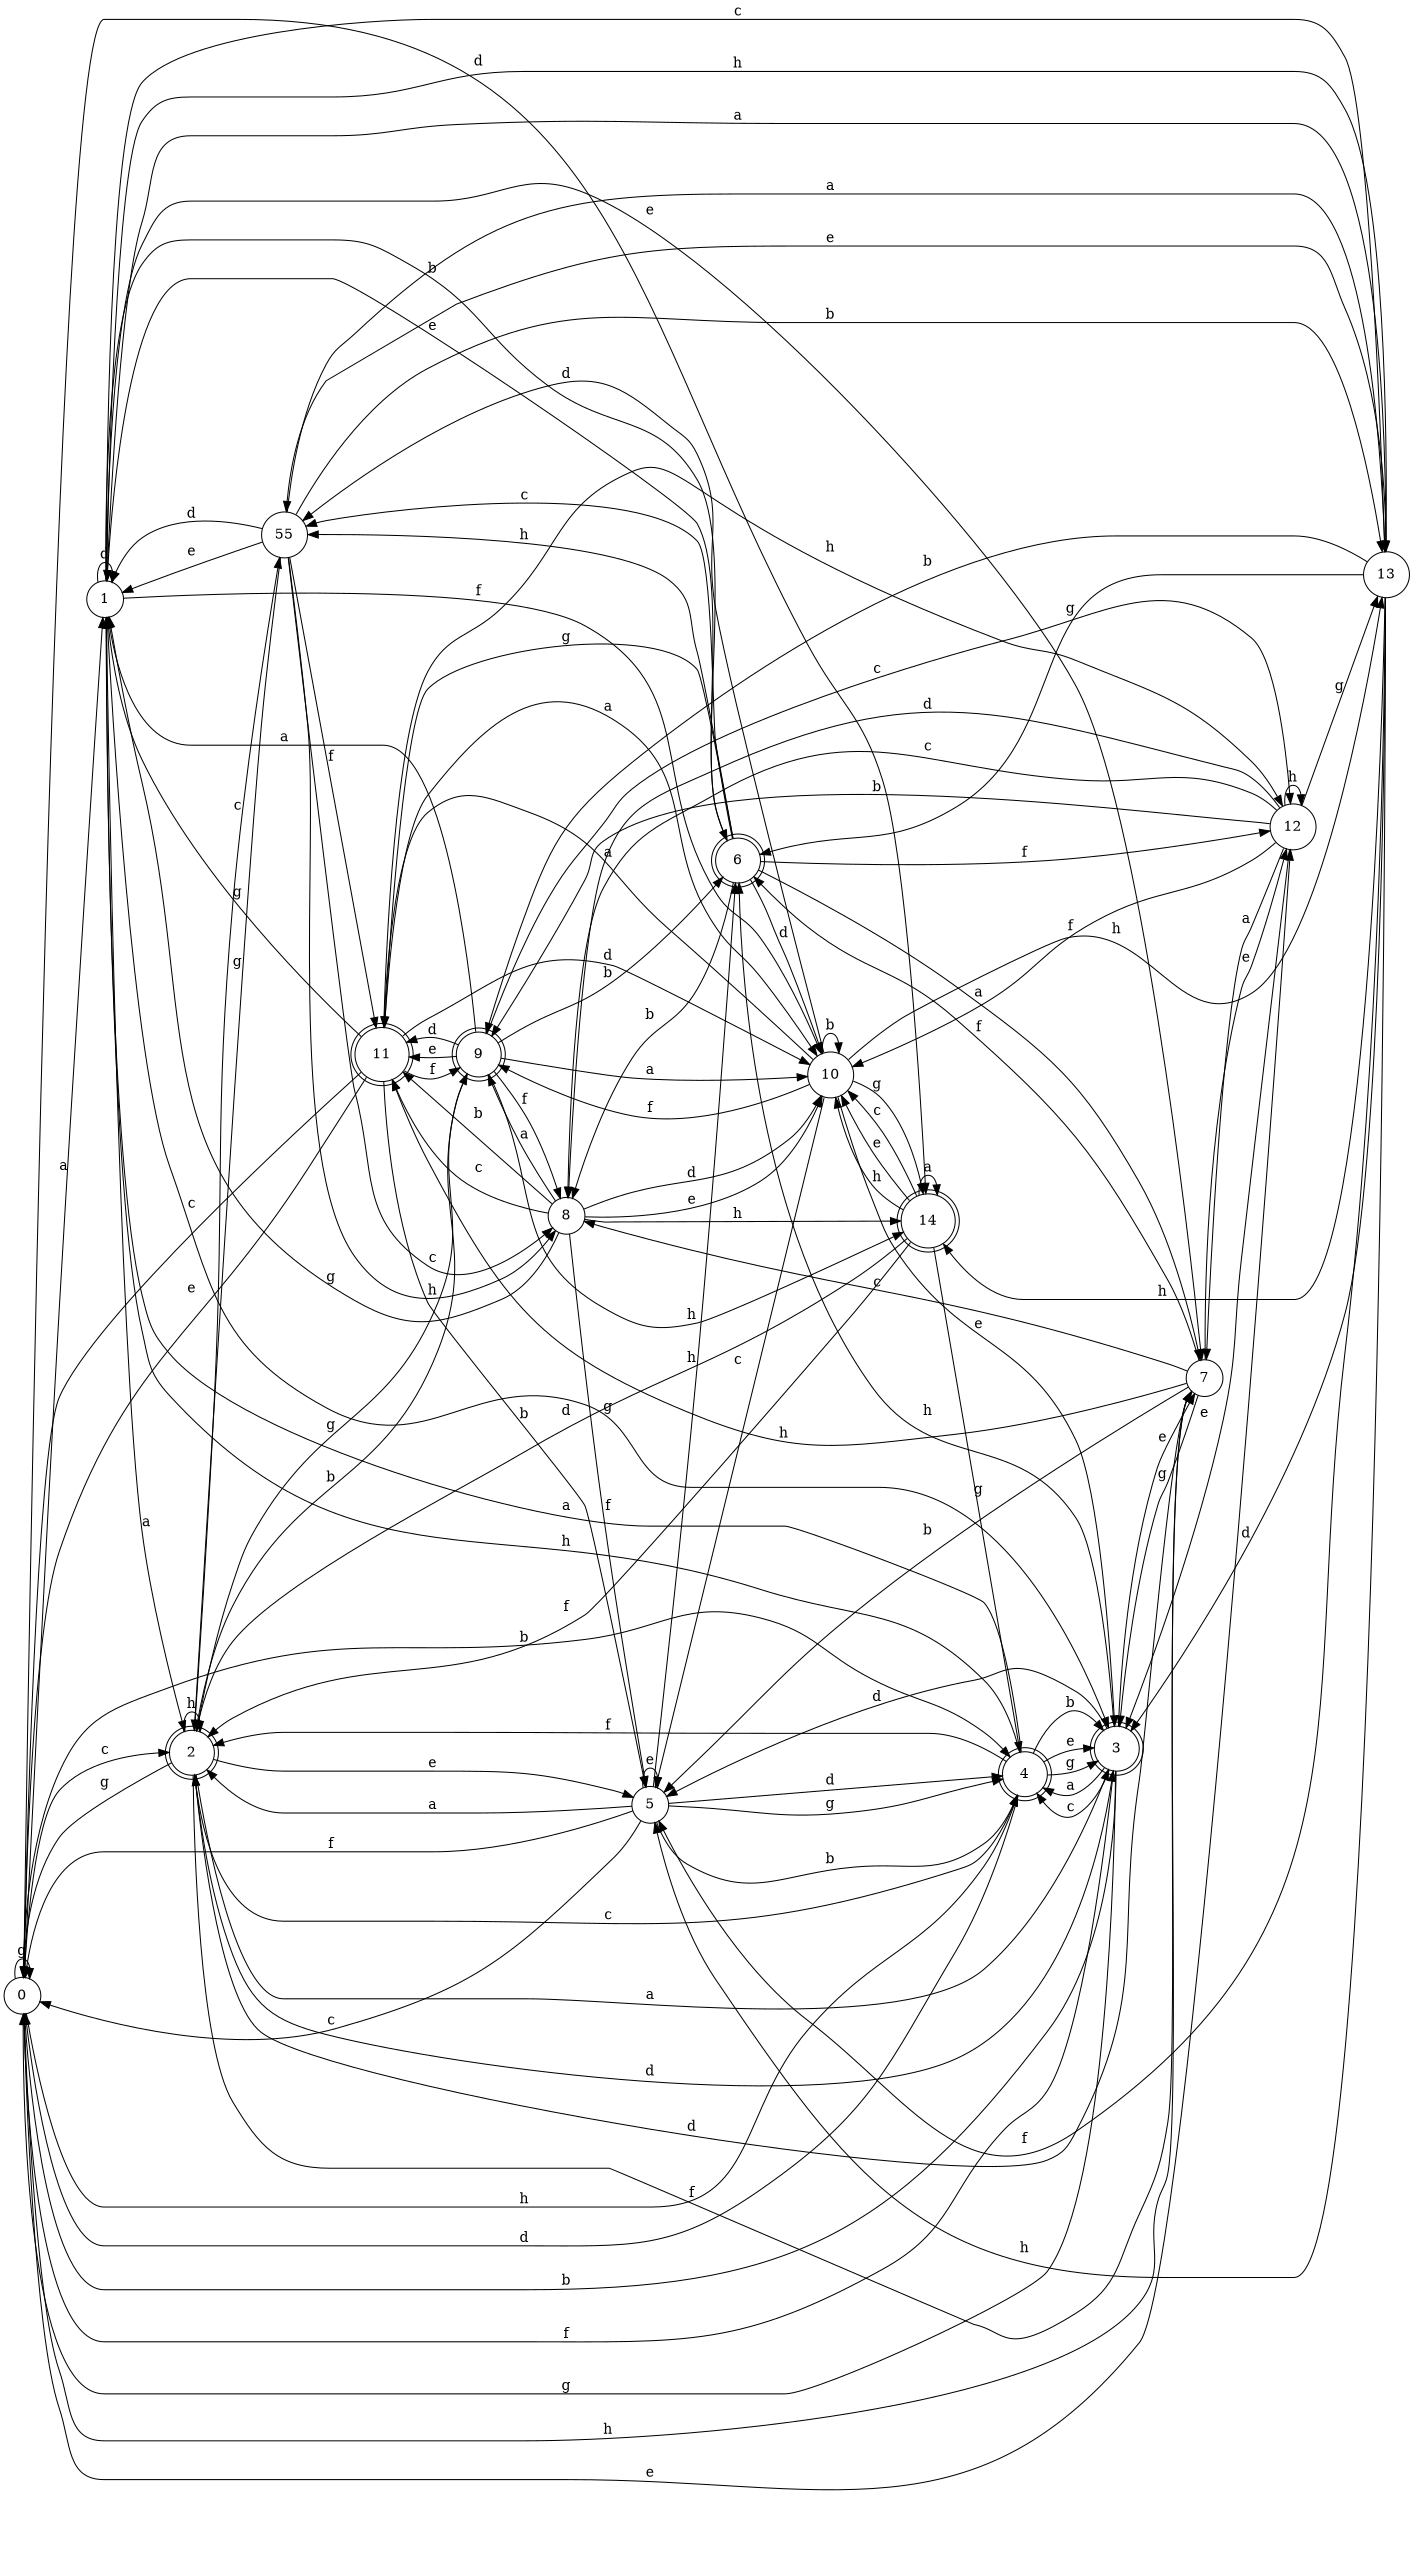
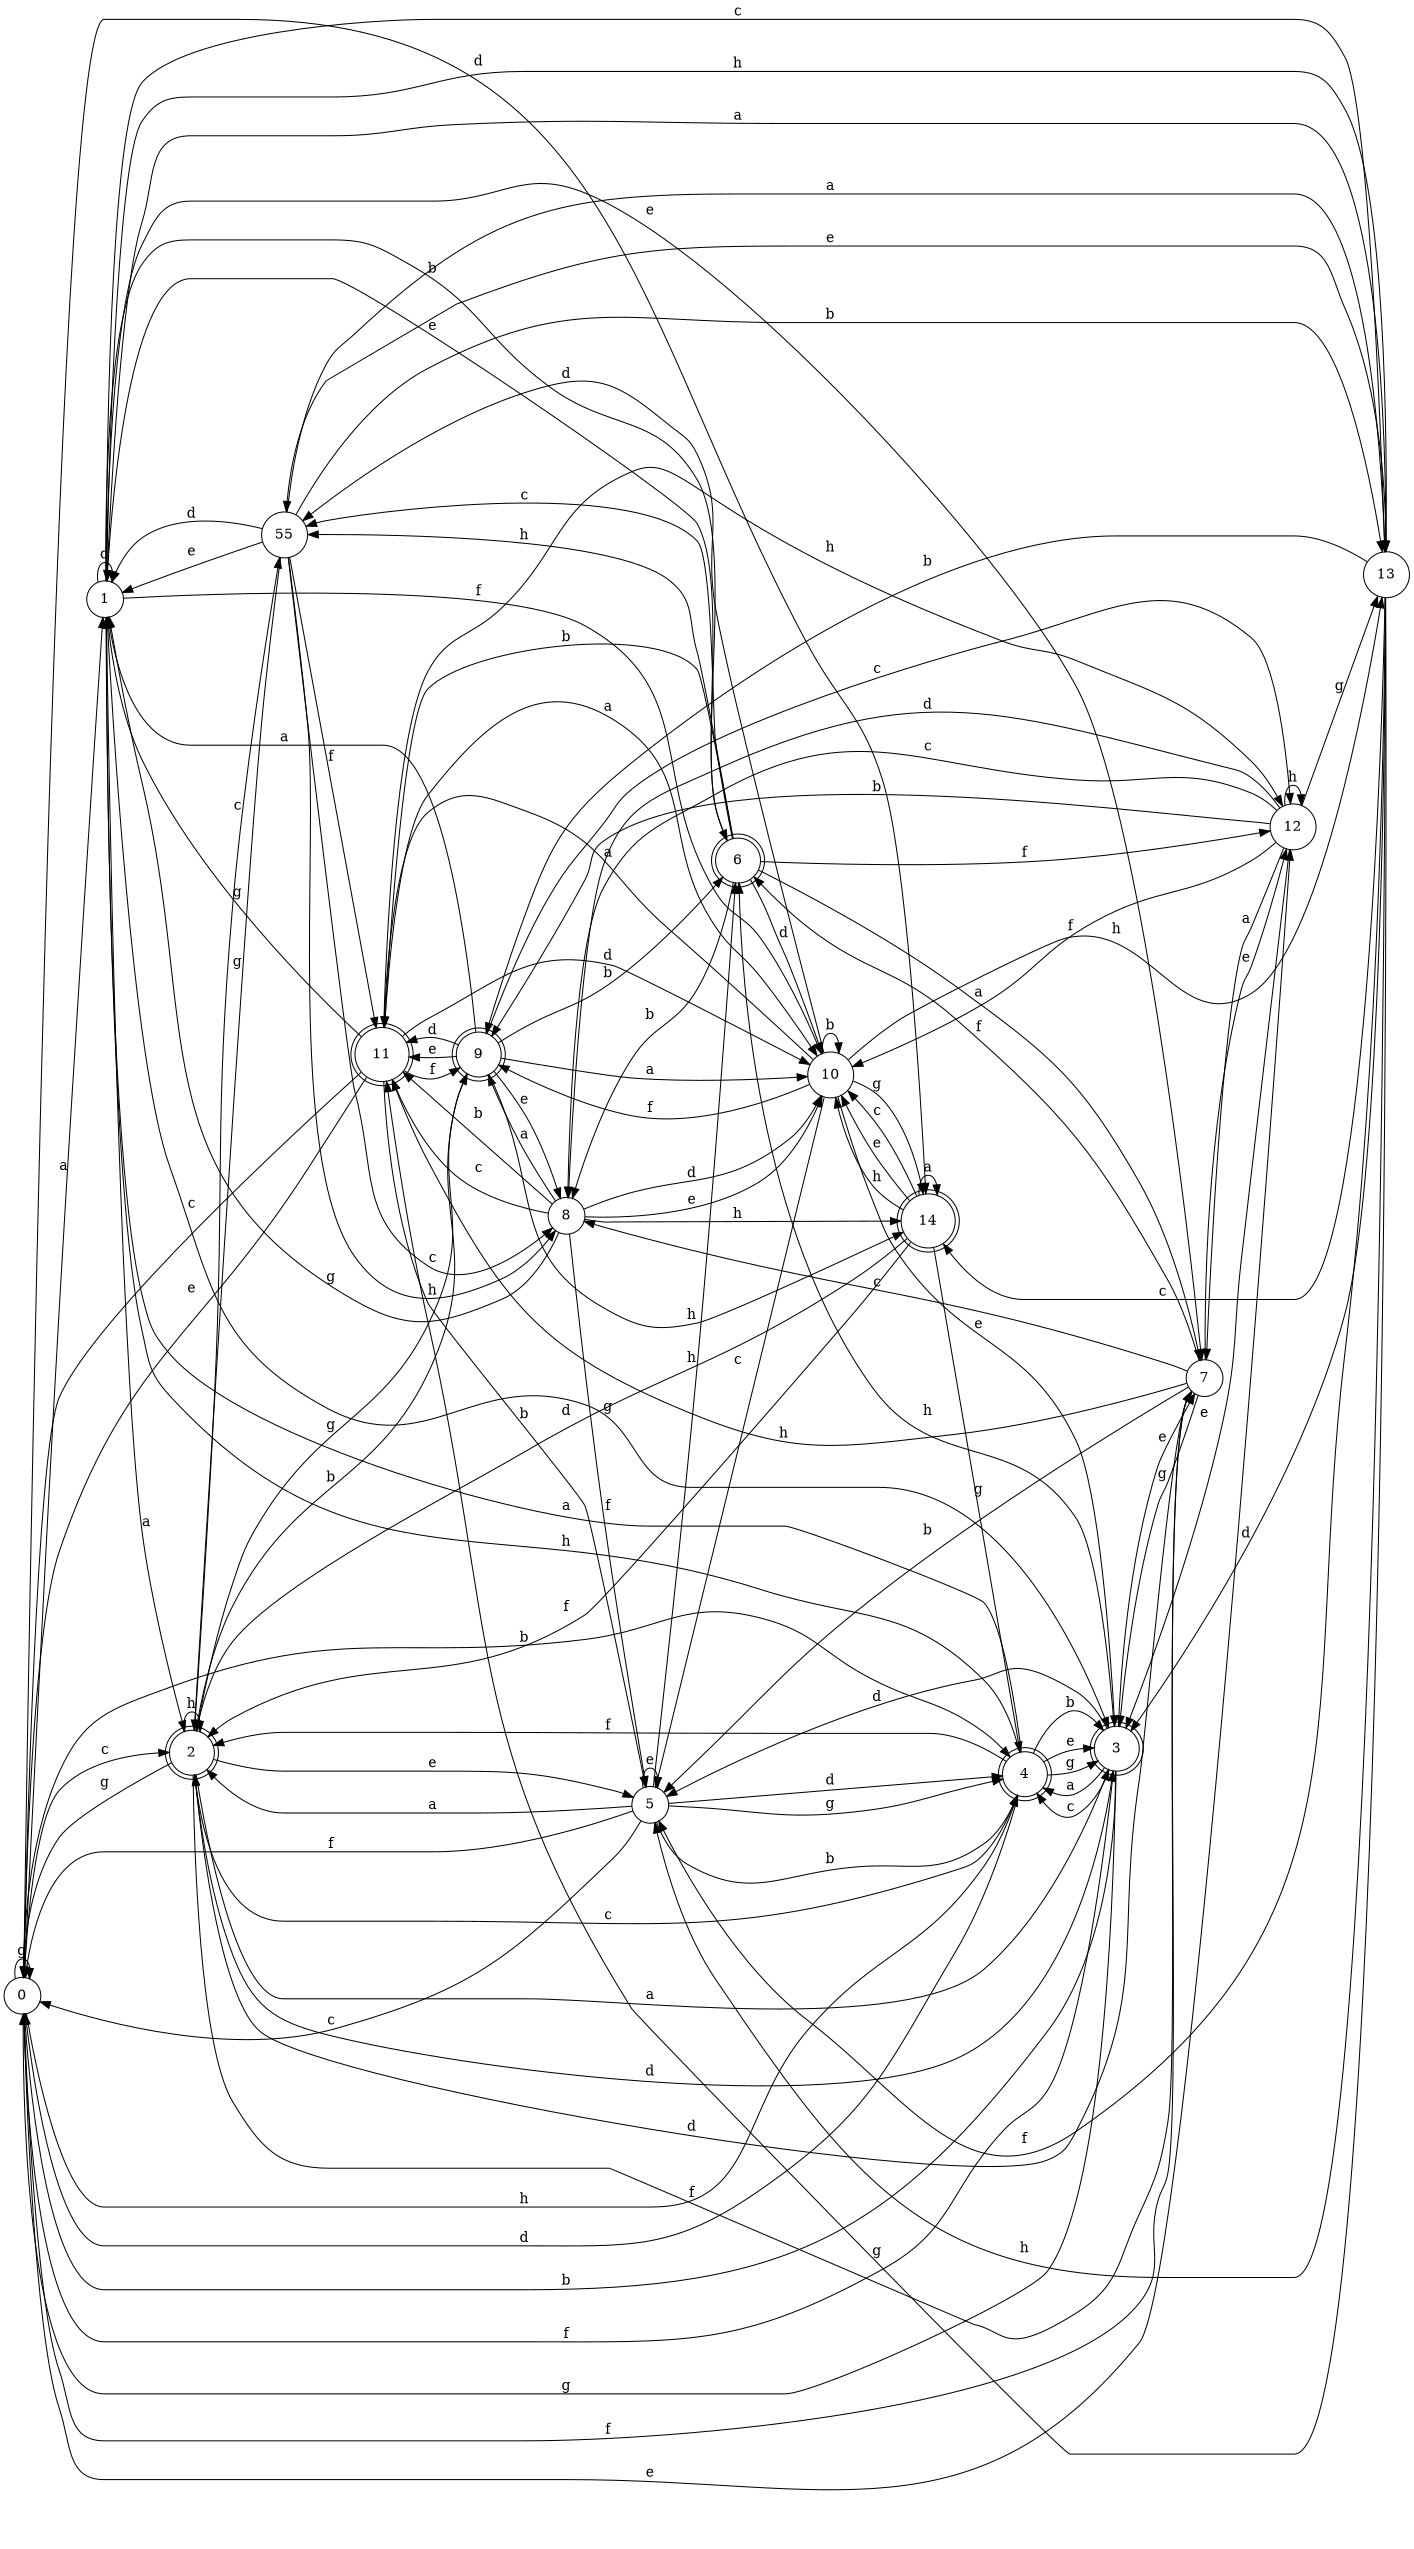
(567, 638) -> (567, 638)
(1049, 671) -> (1306, 2427)
(525, 1100) -> (525, 1100)
(1163, 1292) -> (1163, 1292)
(608, 2430) -> (608, 2430)
